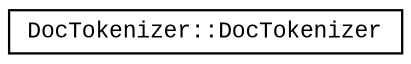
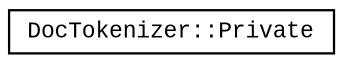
(206, 32) -> (172, 32)
